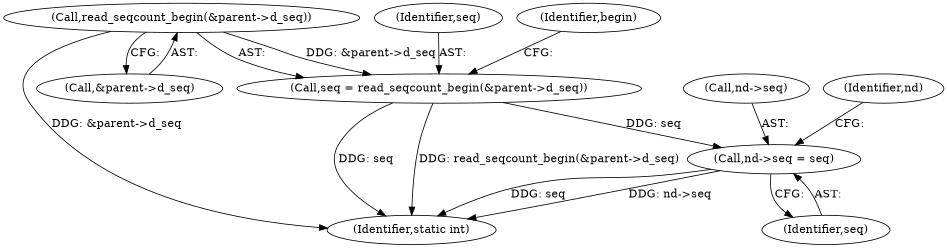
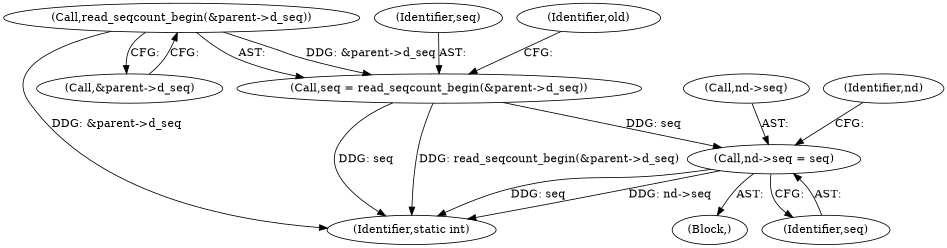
(589, 18) -> (589, 18)
(187, 53) -> (187, 53)
none -> (710, 230)
